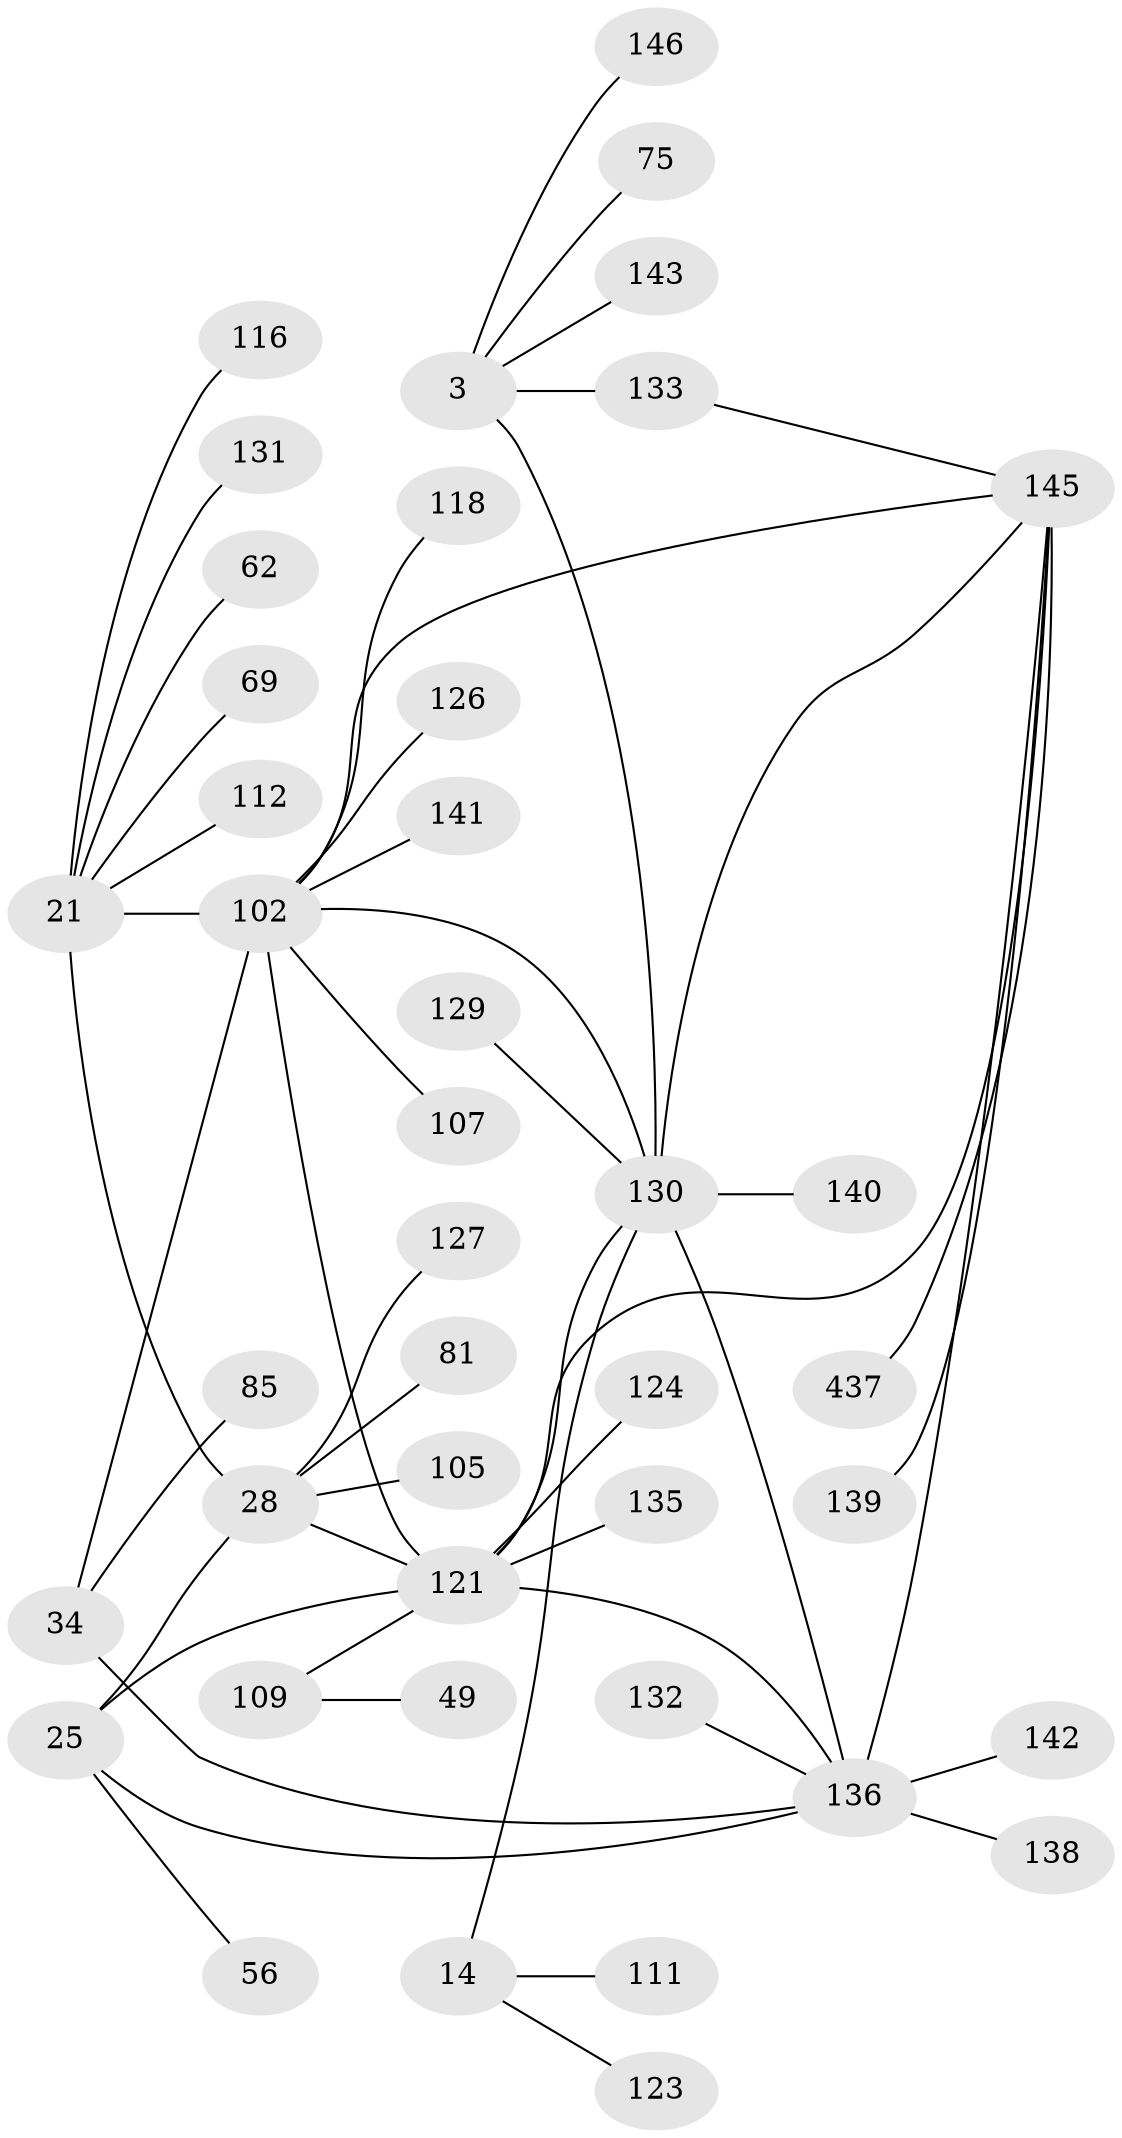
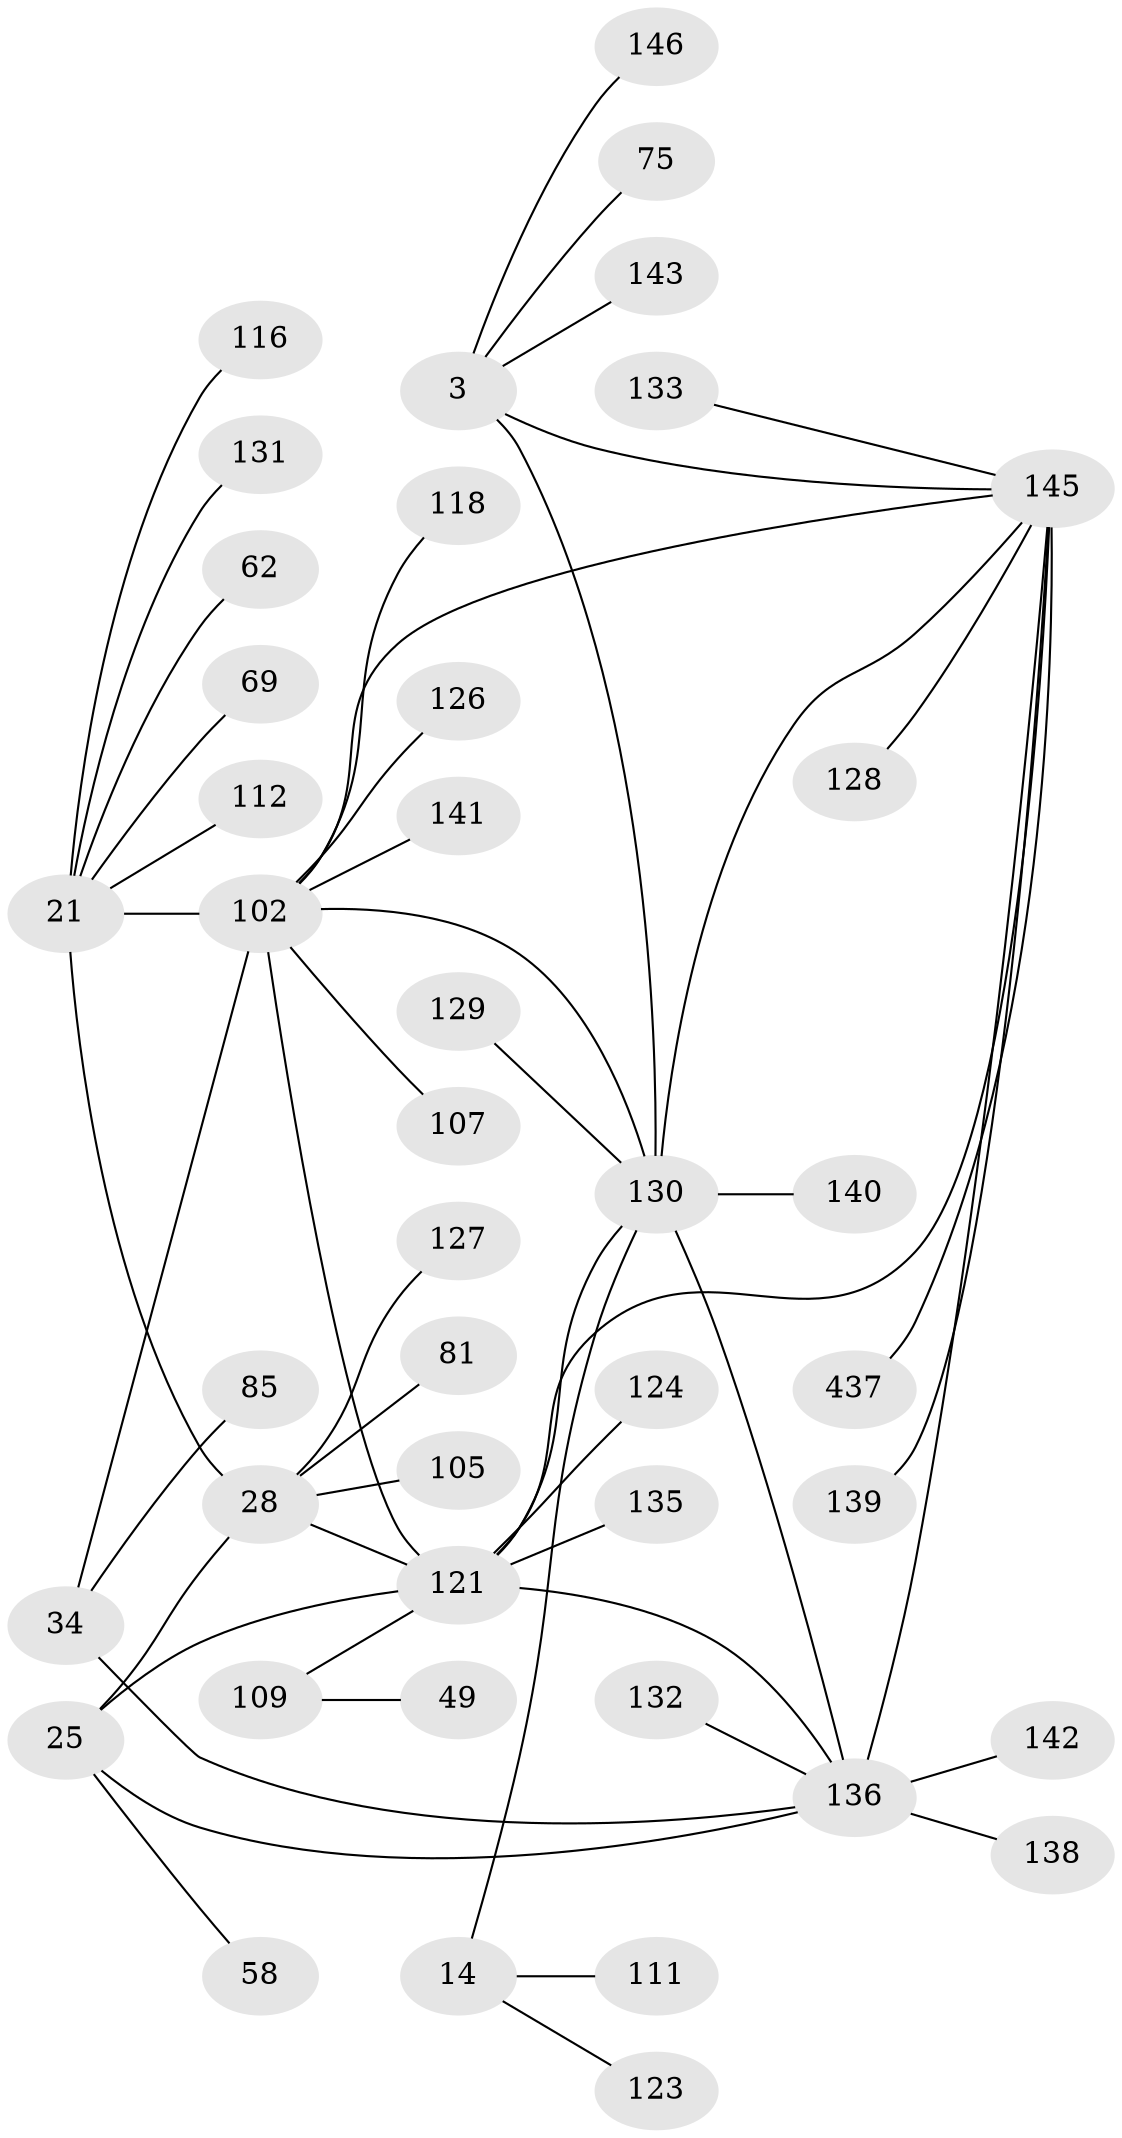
(556, 391) -> (744, 475)
none -> (855, 782)
(261, 1976) -> (261, 1976)
